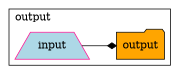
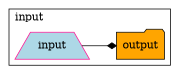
(33, 18) -> (29, 18)
